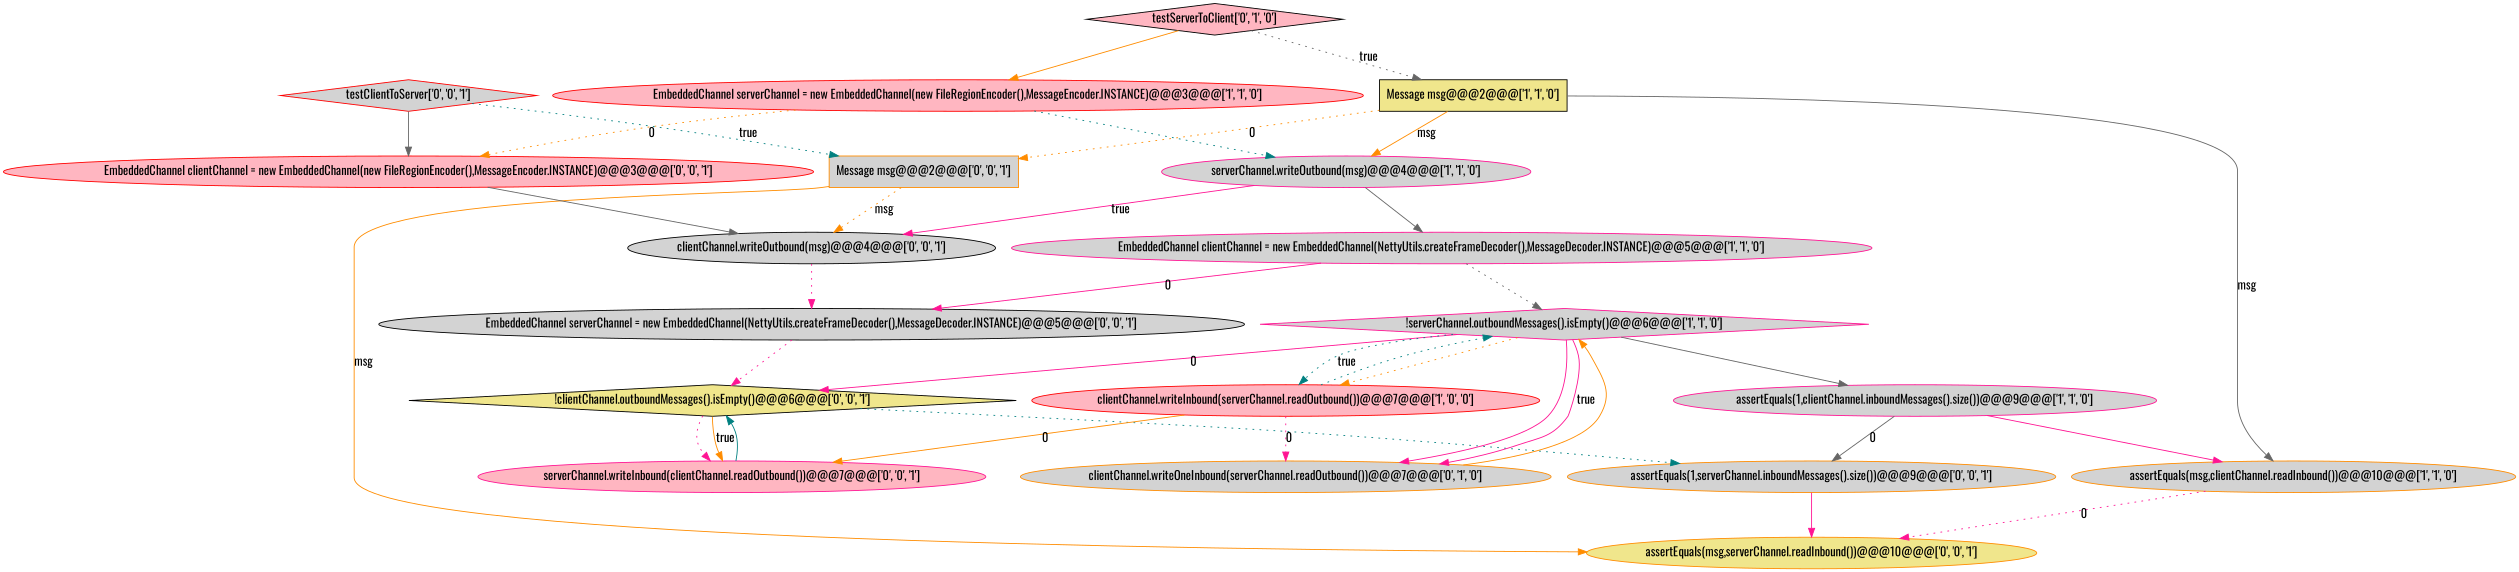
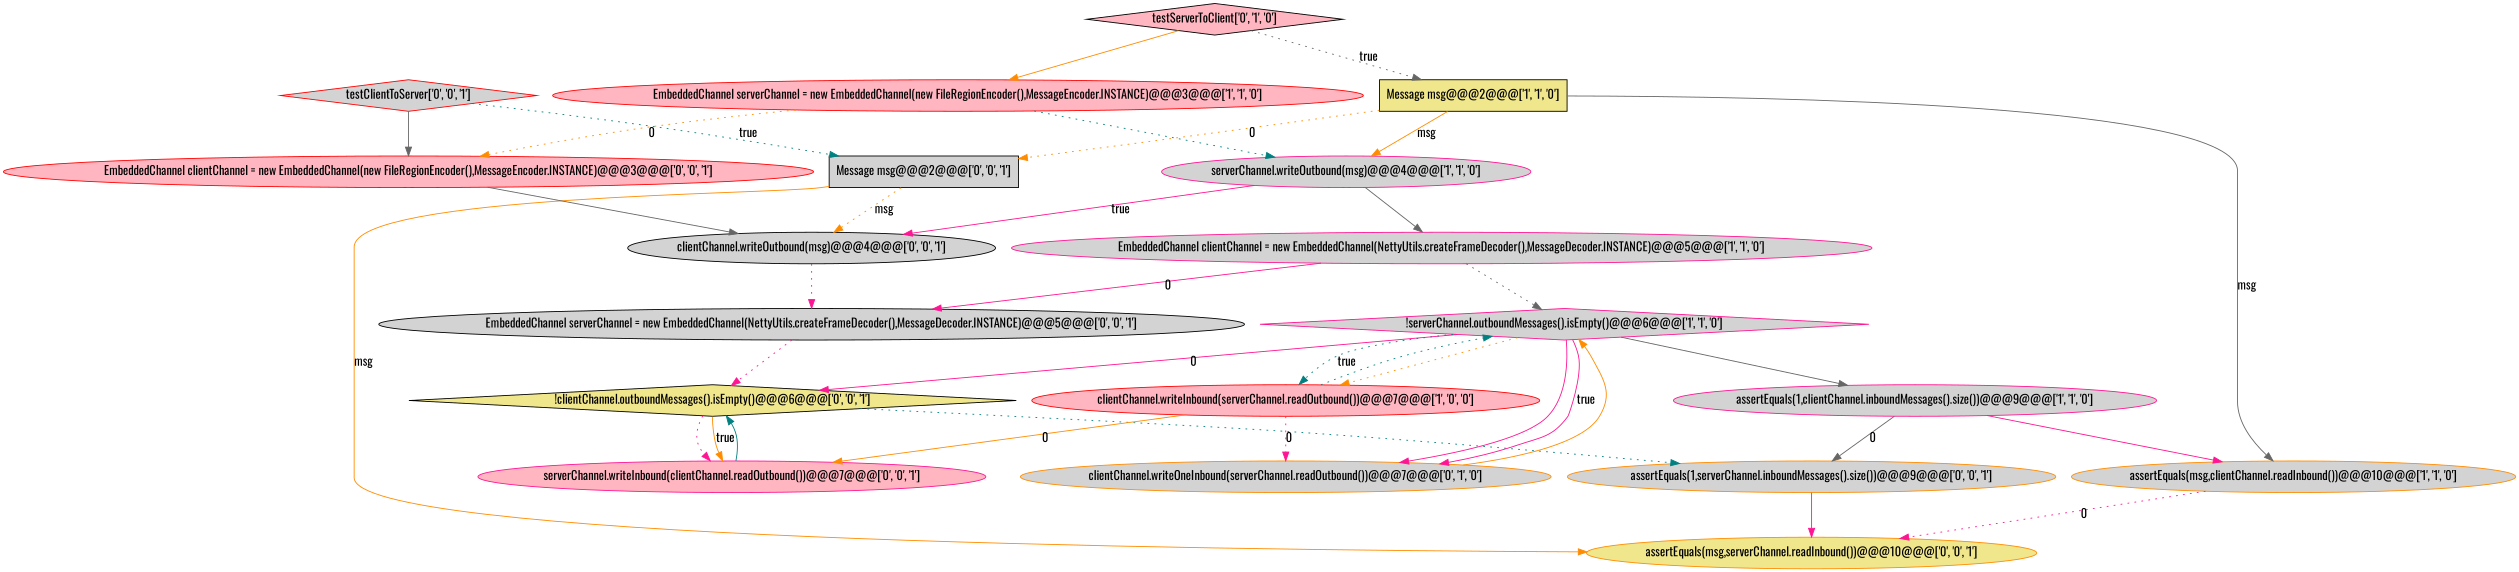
(924, 172) -> (924, 172)
